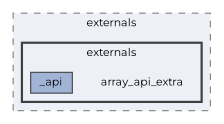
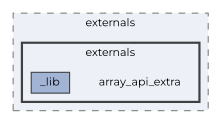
(52, 83) -> (50, 83)
